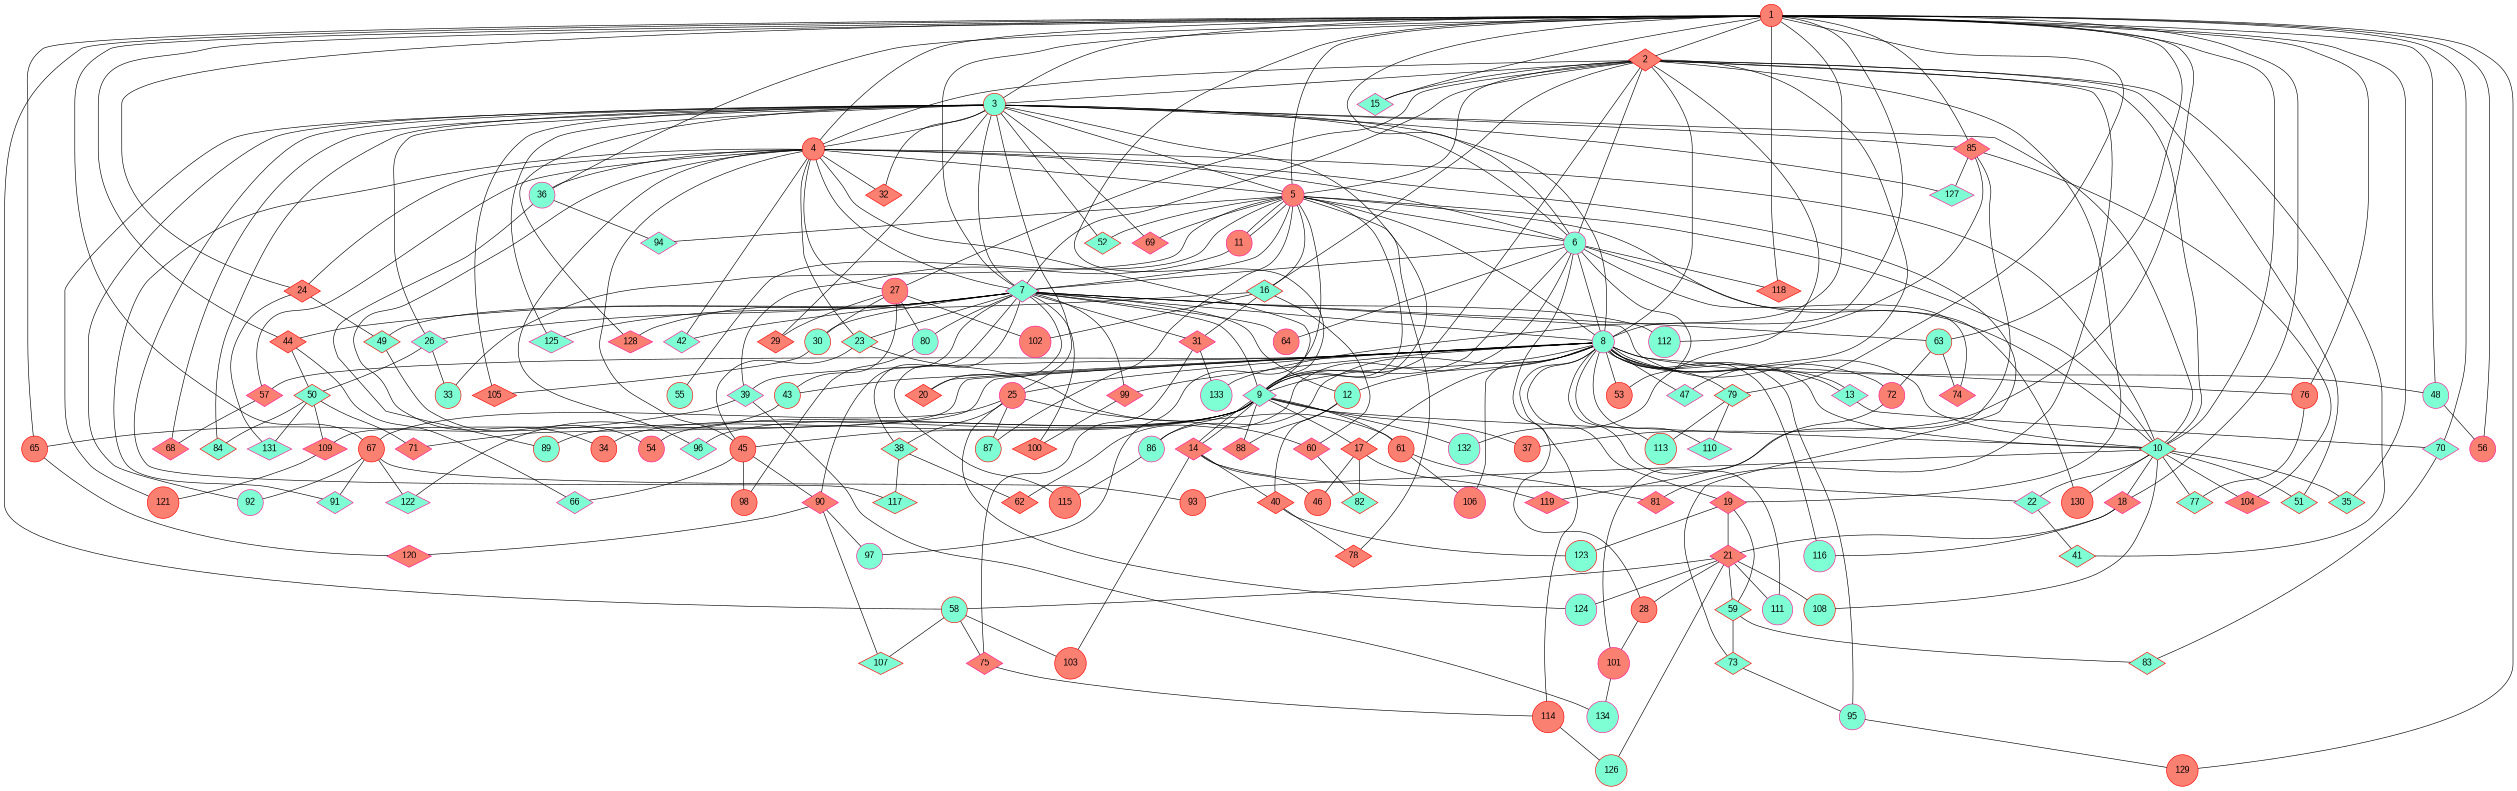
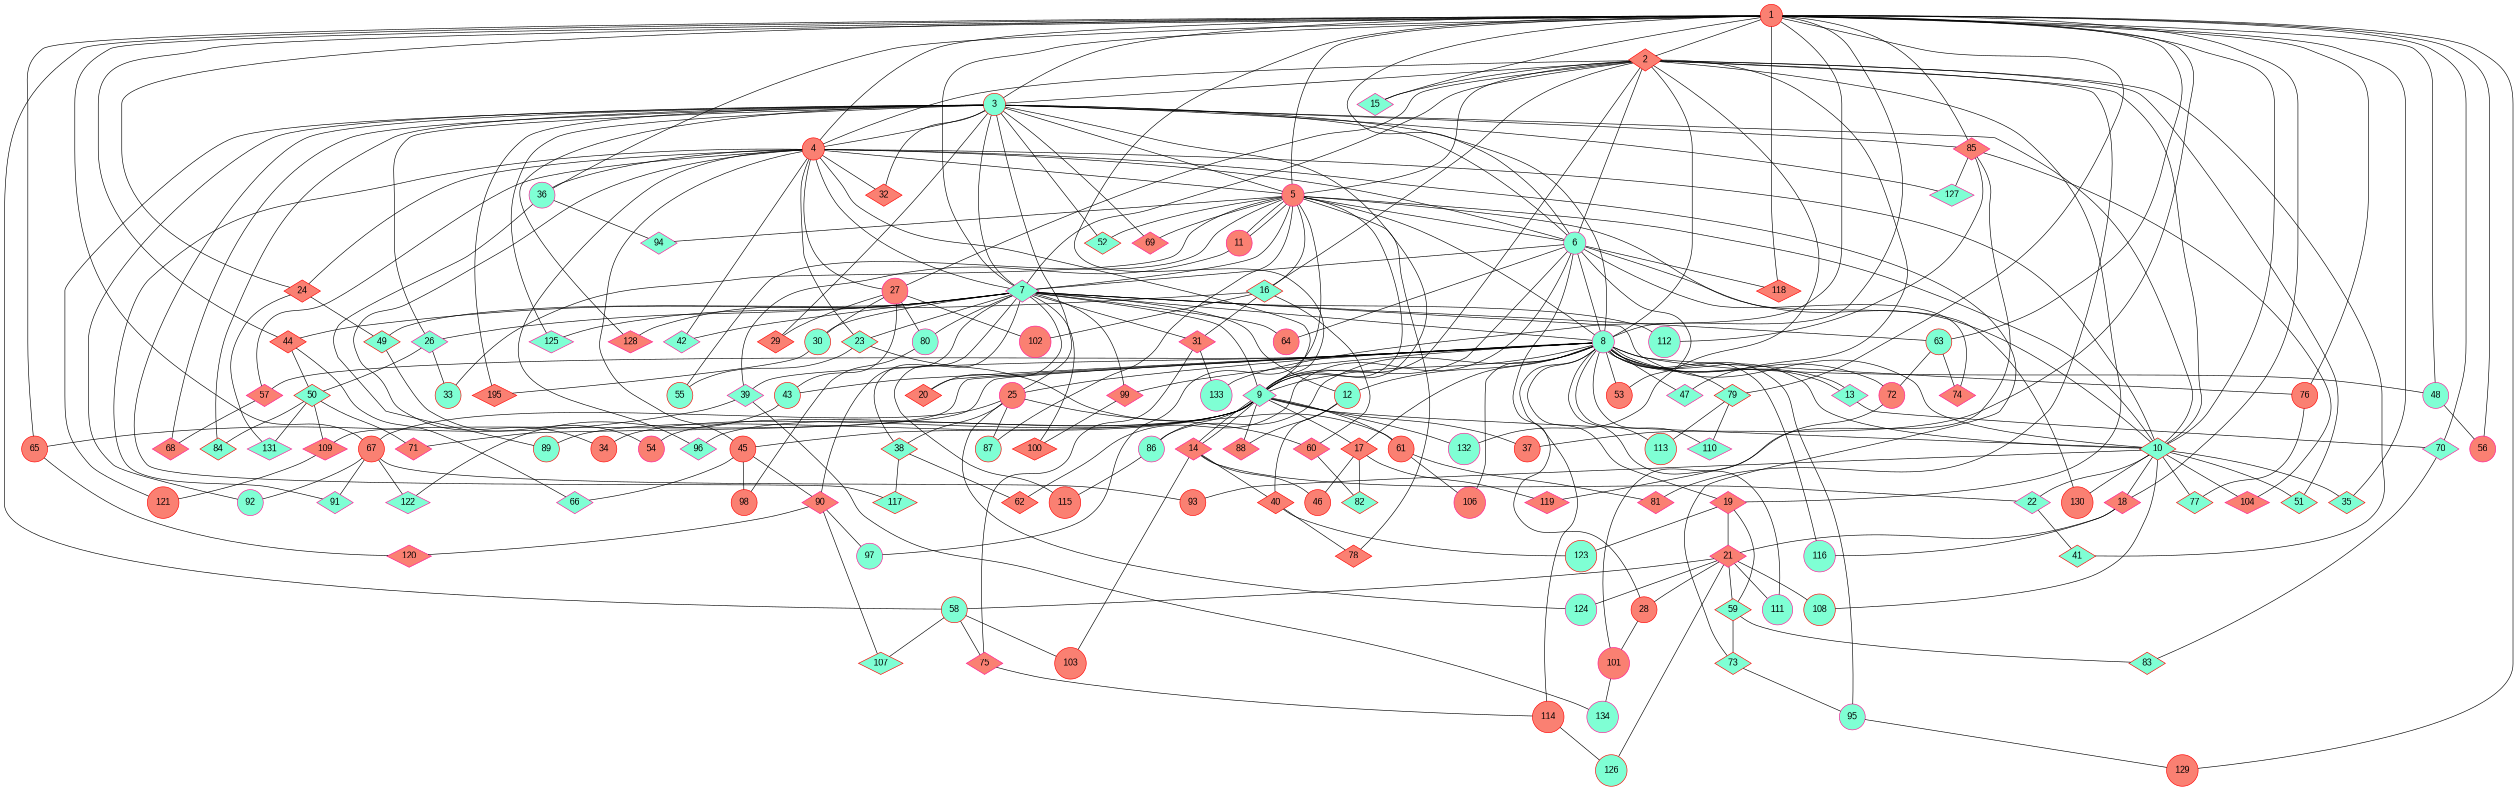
(727, 375) -> (771, 368)
(494, 395) -> (494, 395)
